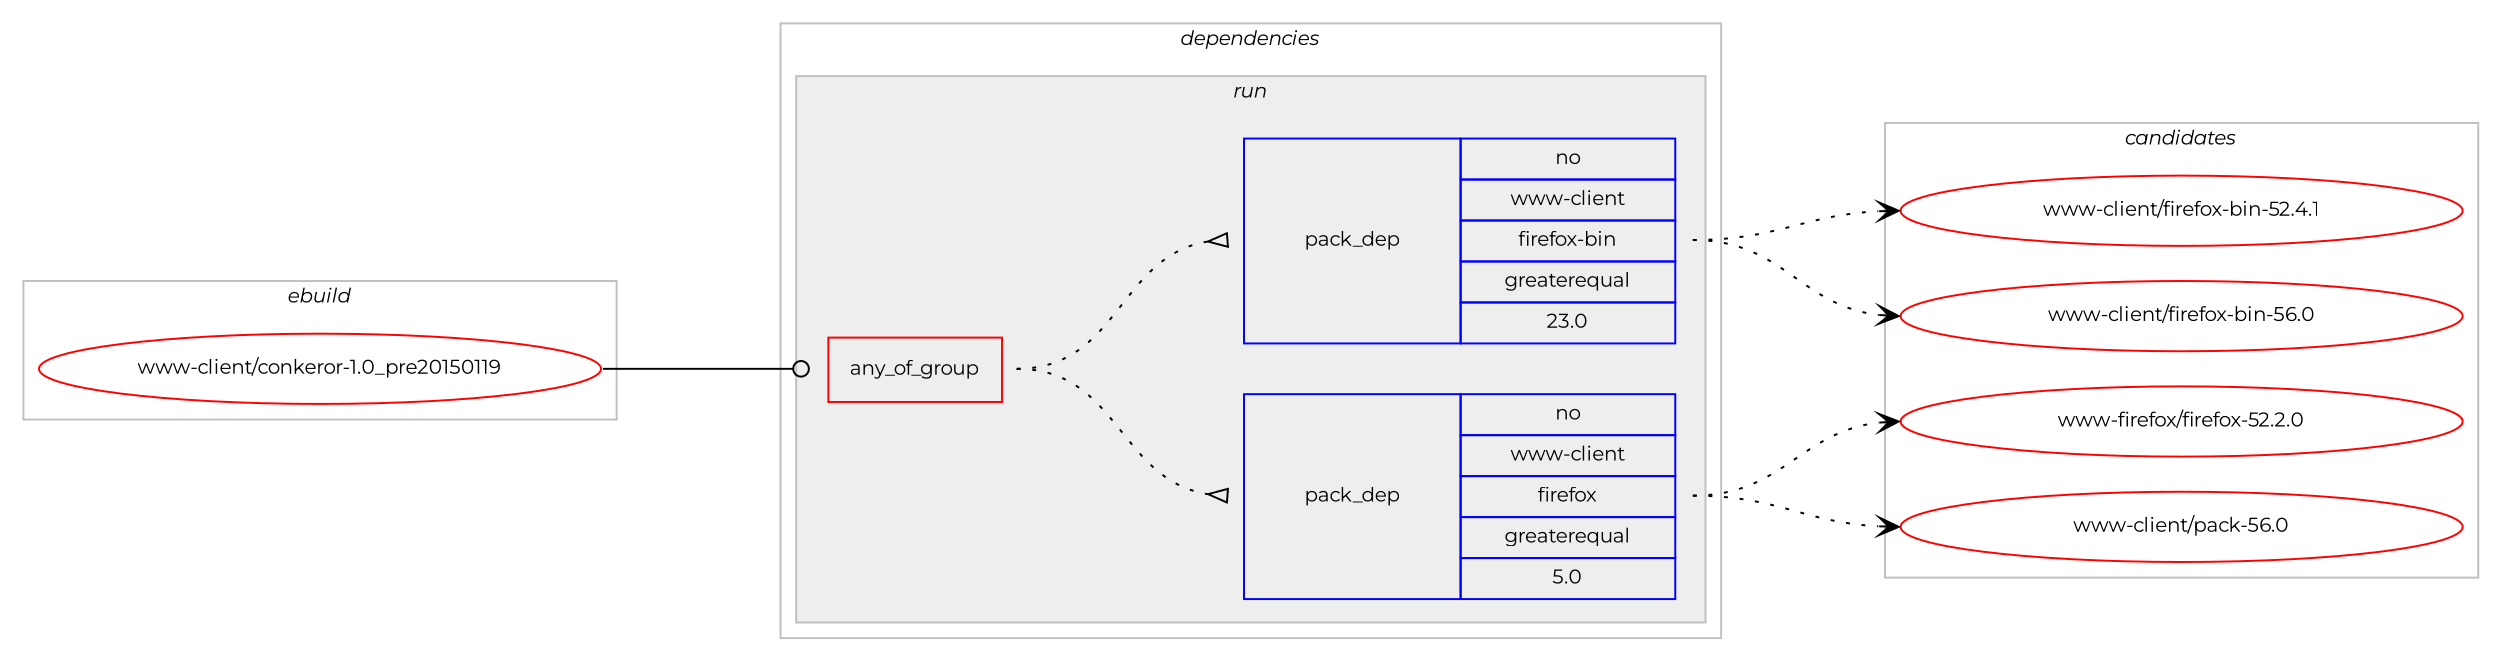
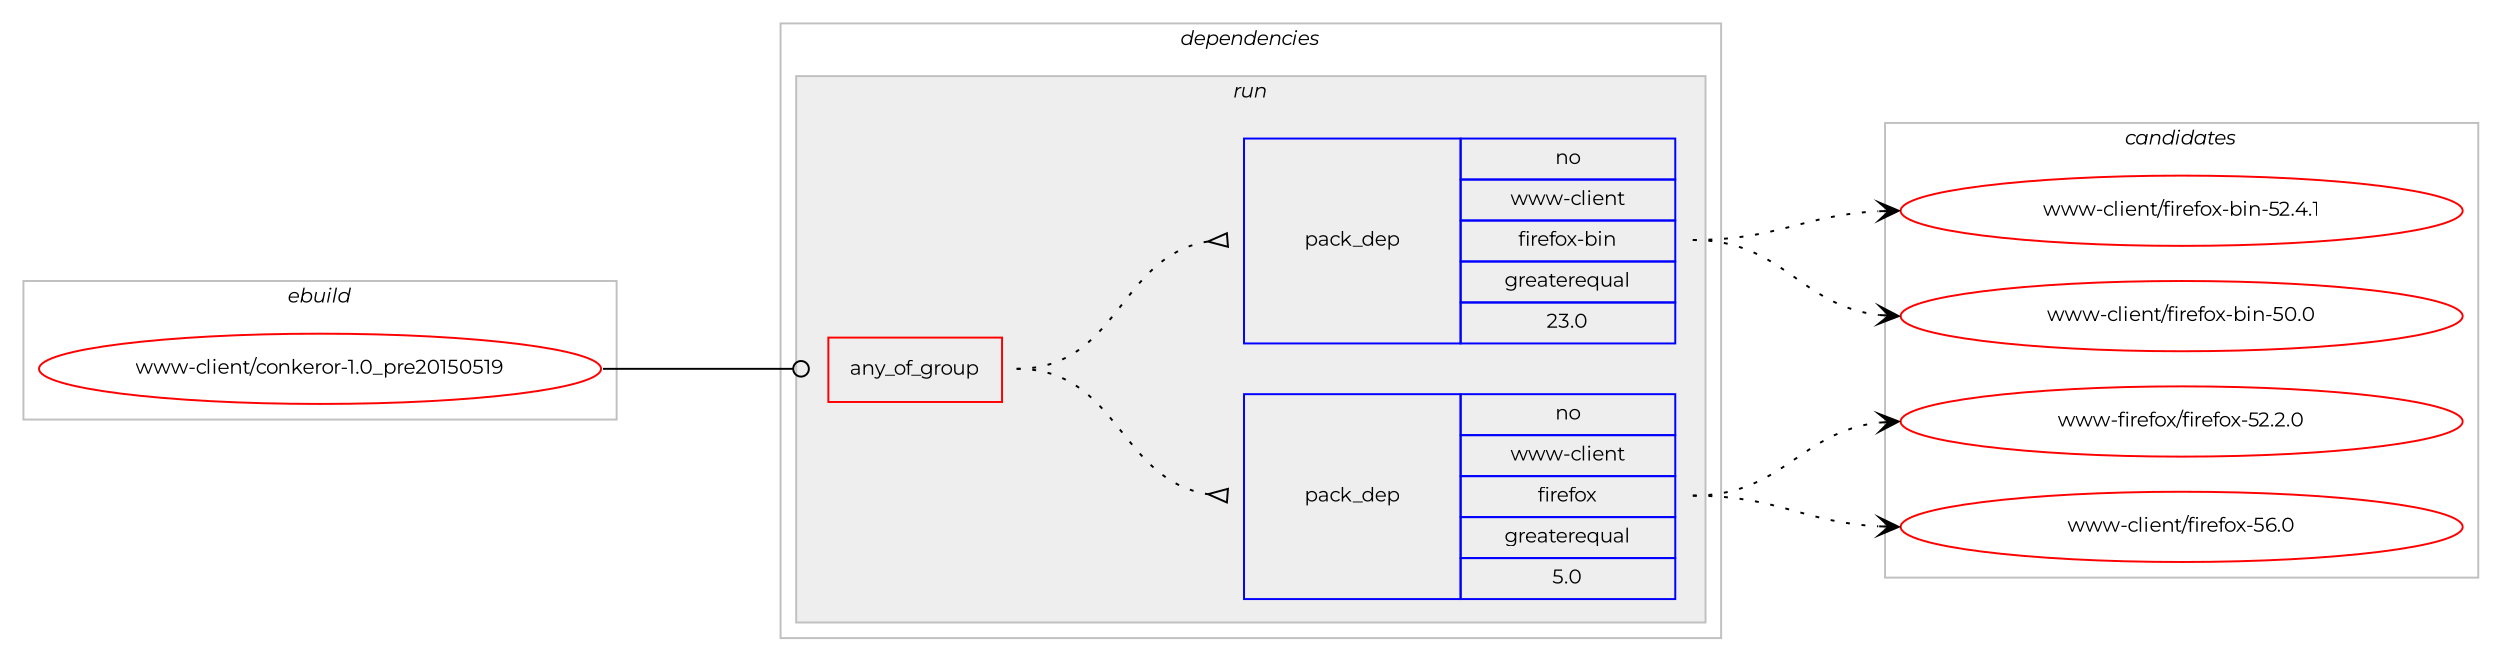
(2182, 316) -> (2182, 316)
(320, 369) -> (320, 369)
(2182, 527) -> (2182, 527)
